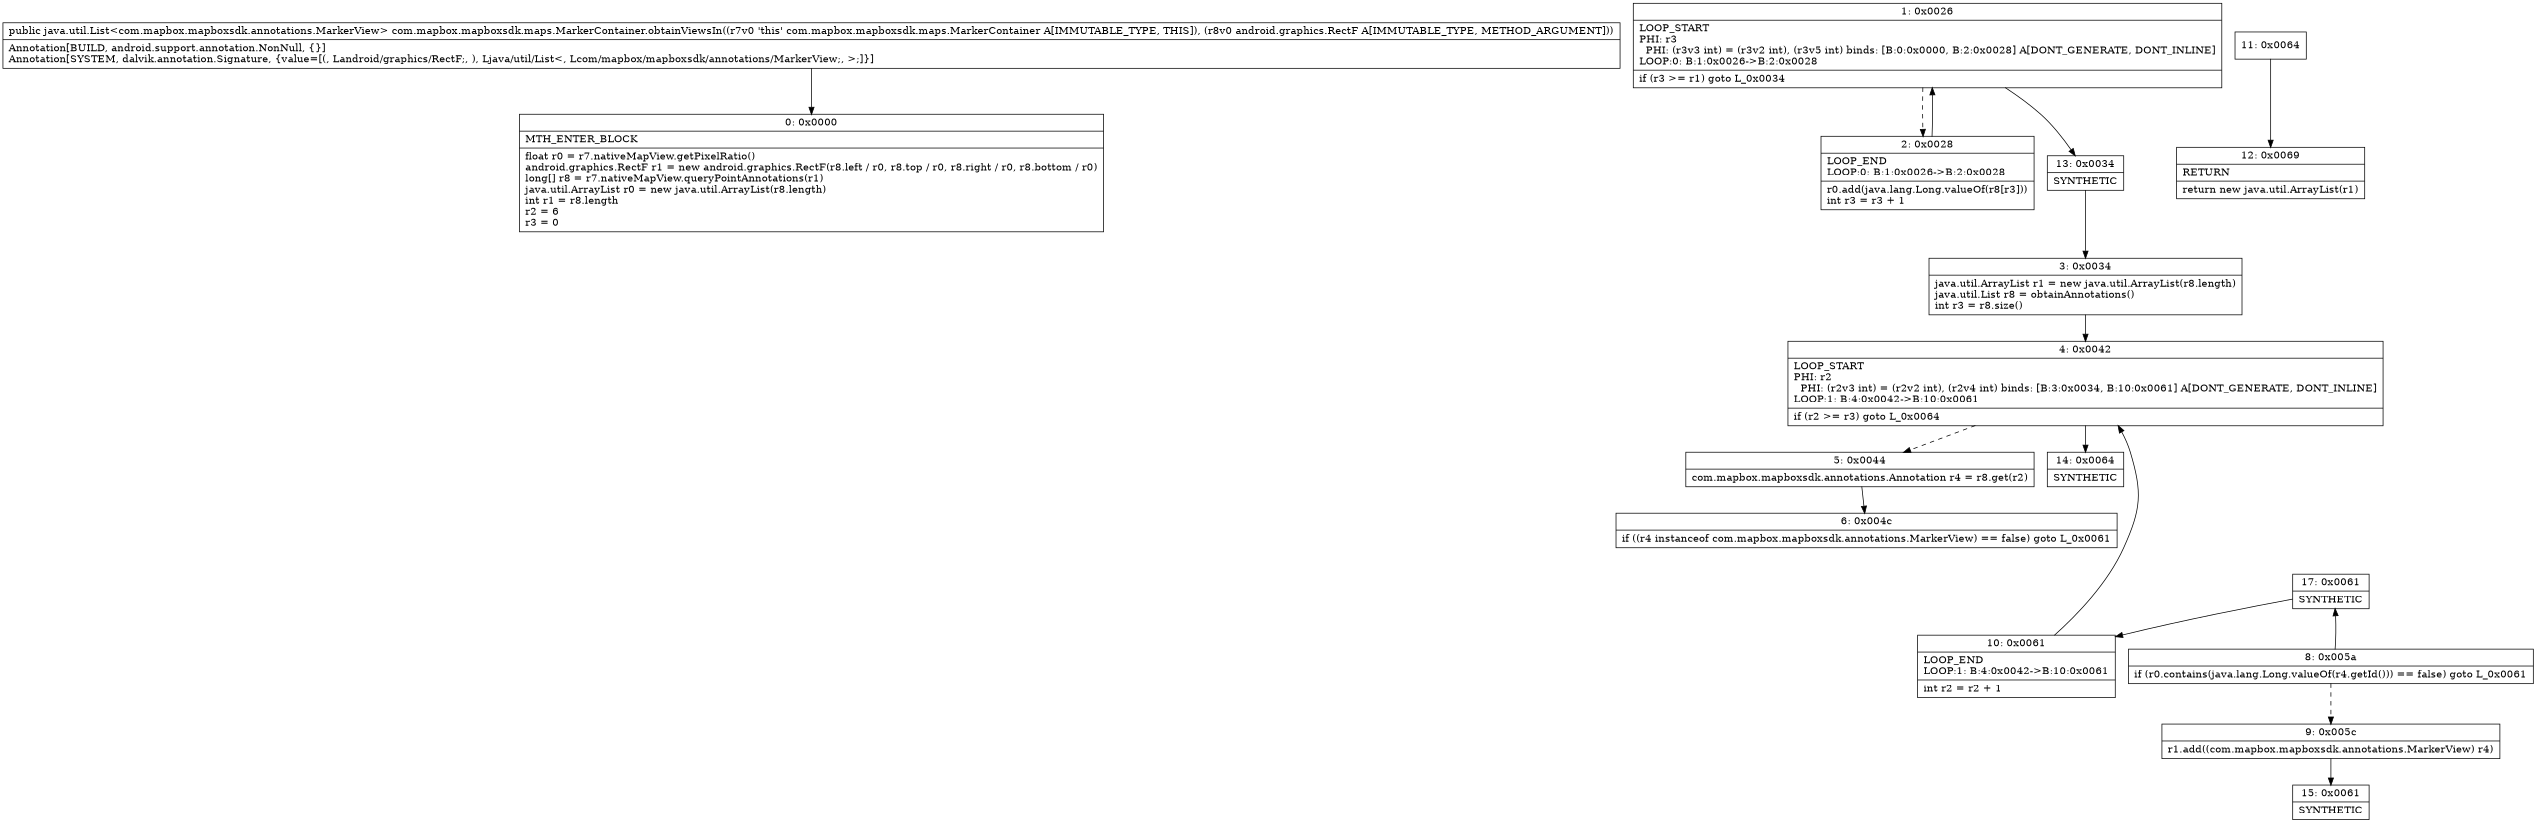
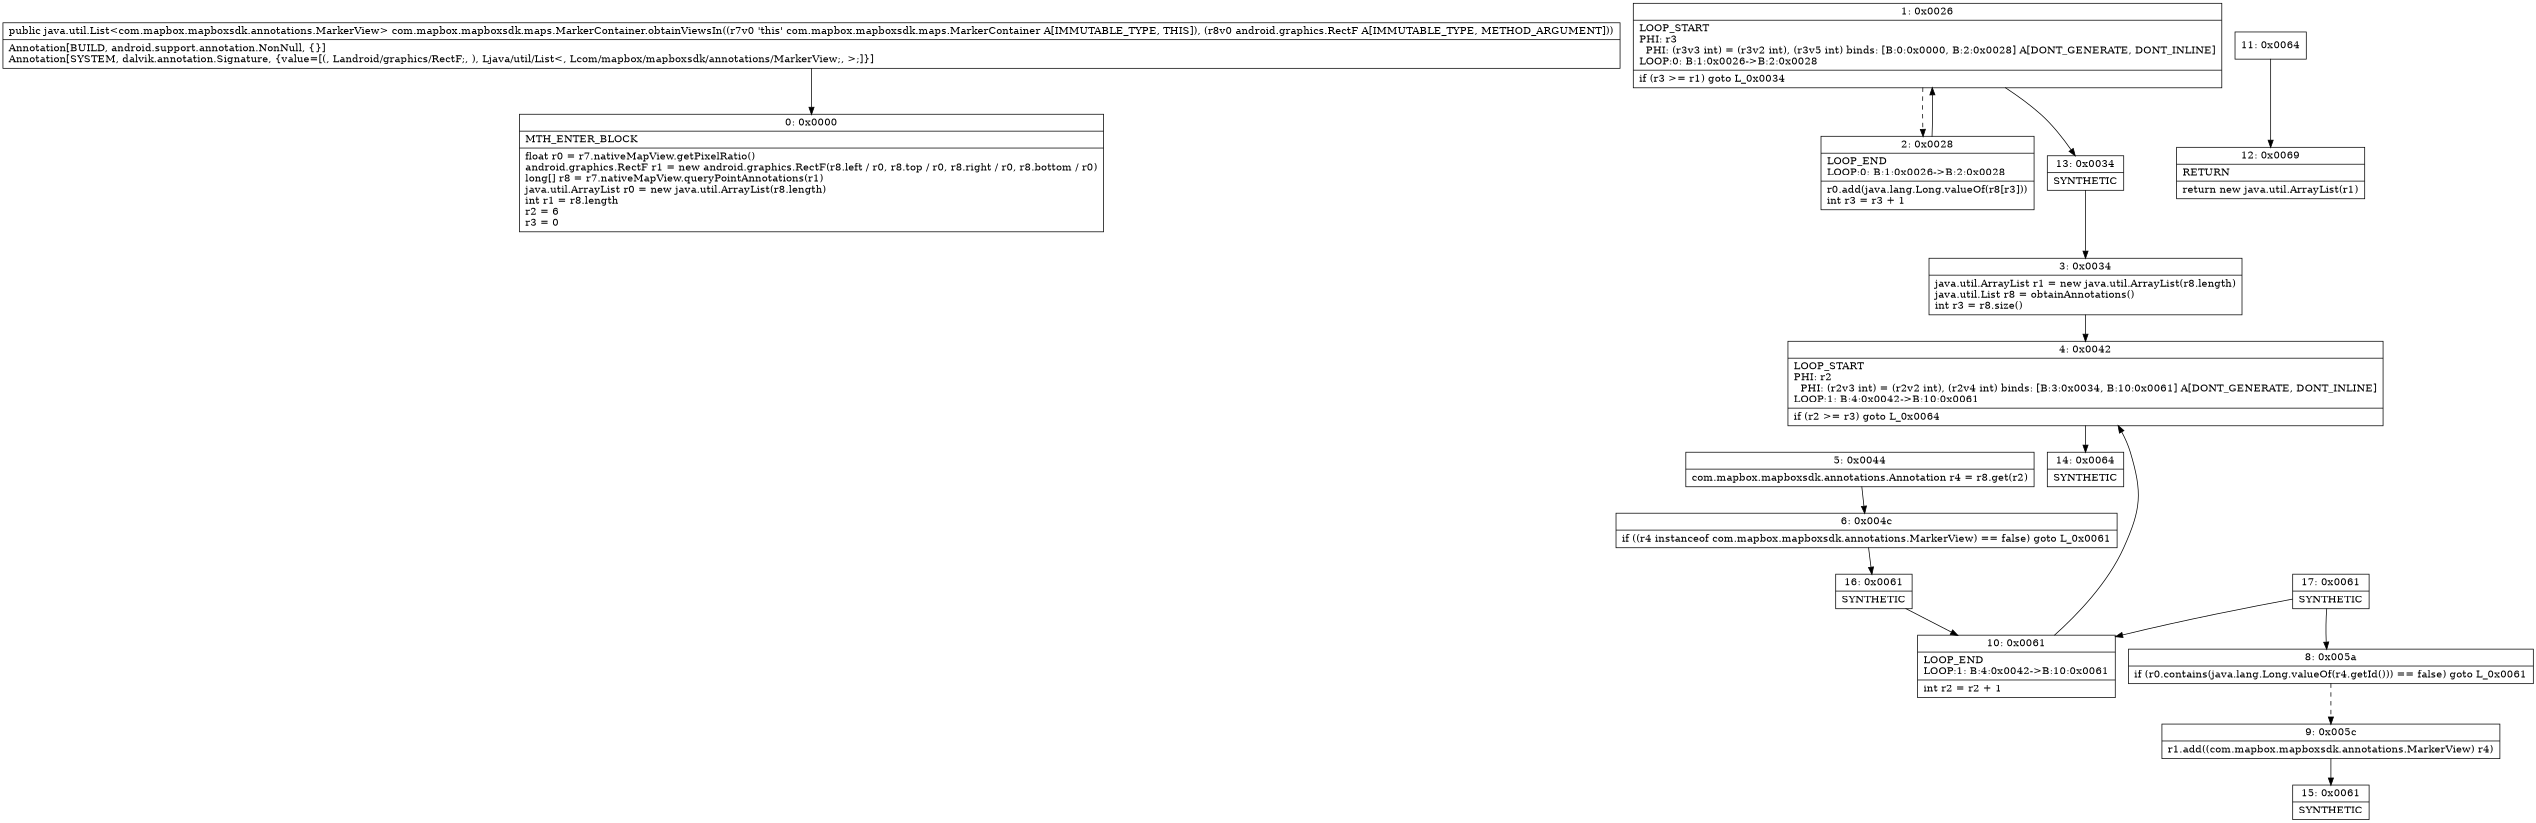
(1943, 438) -> none
none -> (1874, 591)
(2336, 633) -> (2326, 625)
